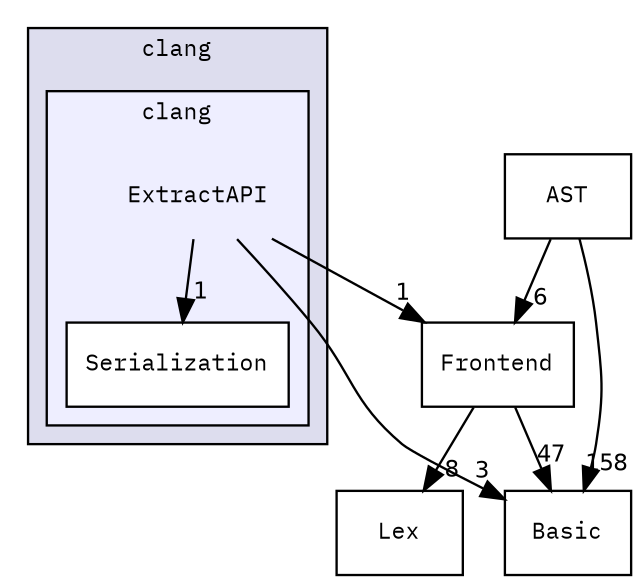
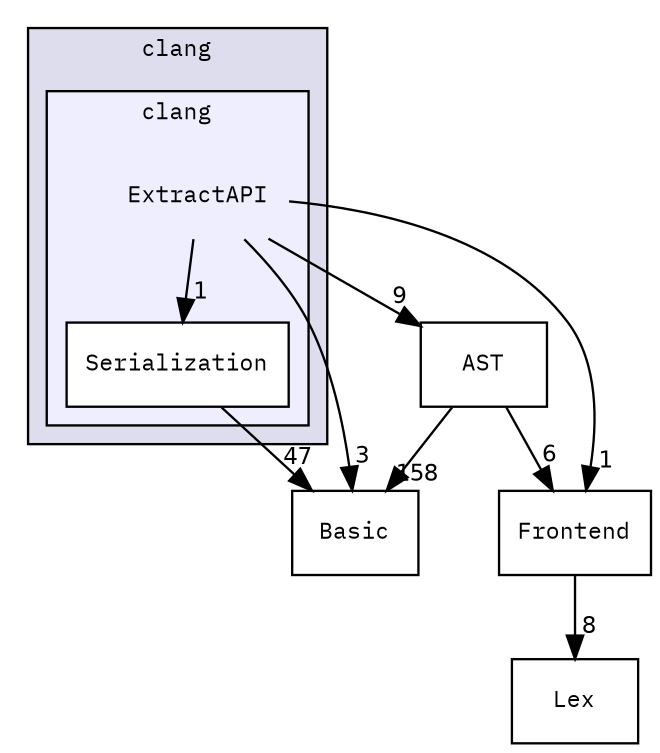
none -> (344, 282)
(528, 438) -> (258, 441)
